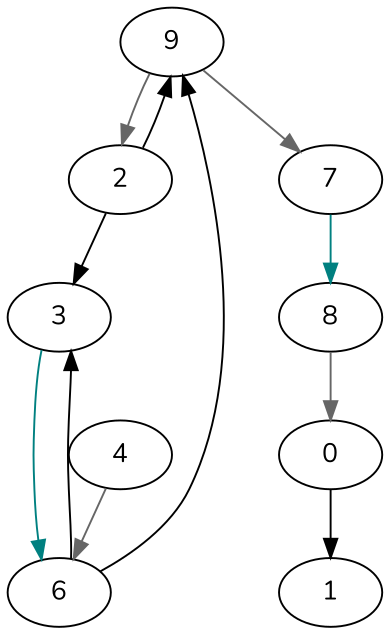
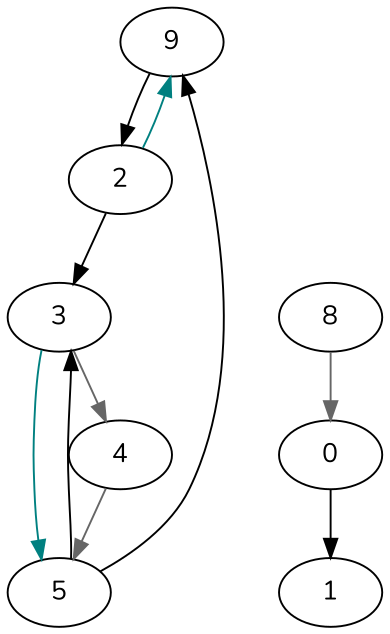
(138, 99) -> (138, 99)
(155, 122) -> (155, 122)
(331, 180) -> none
none -> (86, 377)
(59, 592) -> (59, 592)
